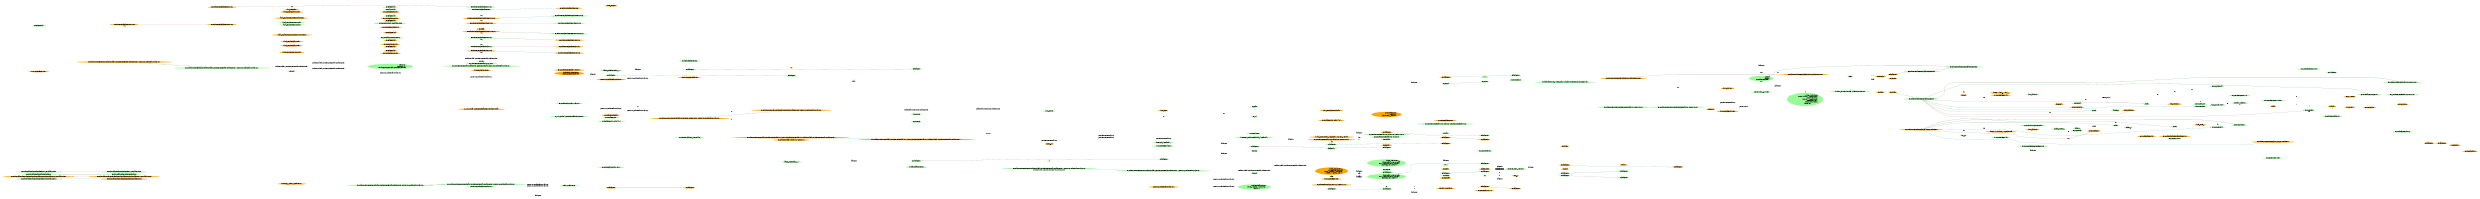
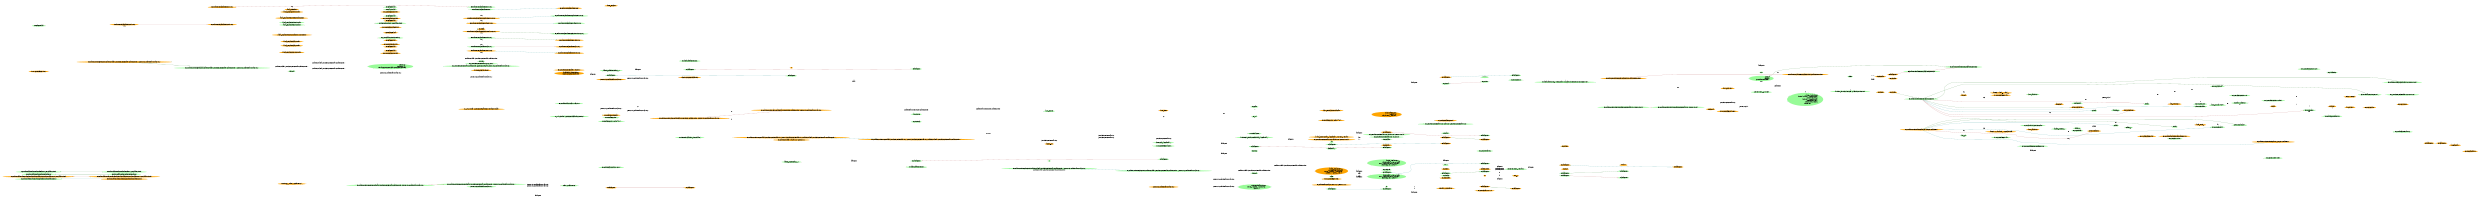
(292, 10) -> (292, 10)
